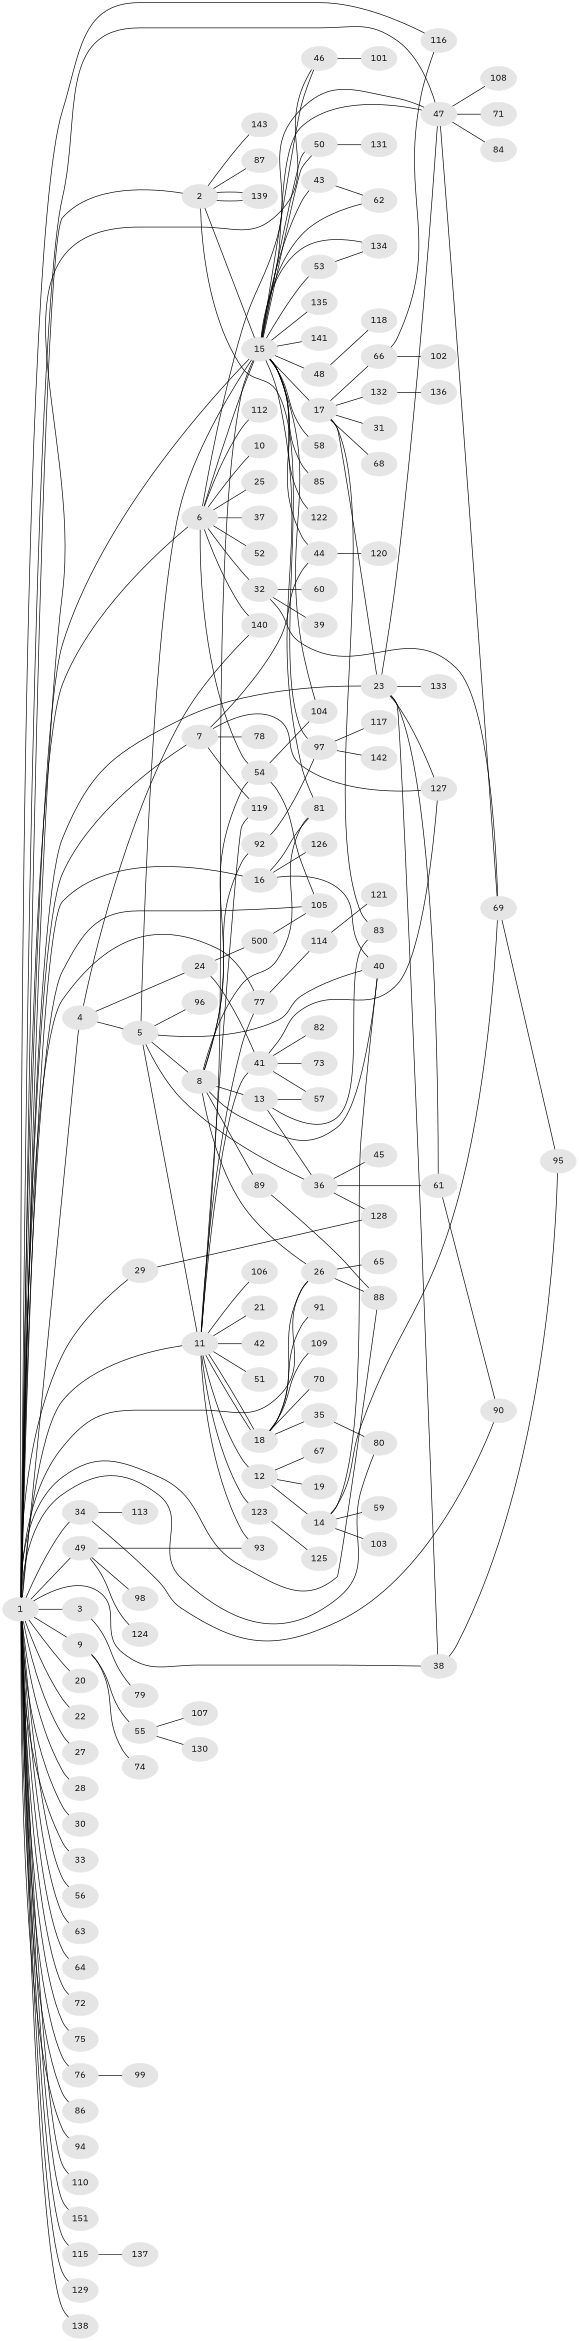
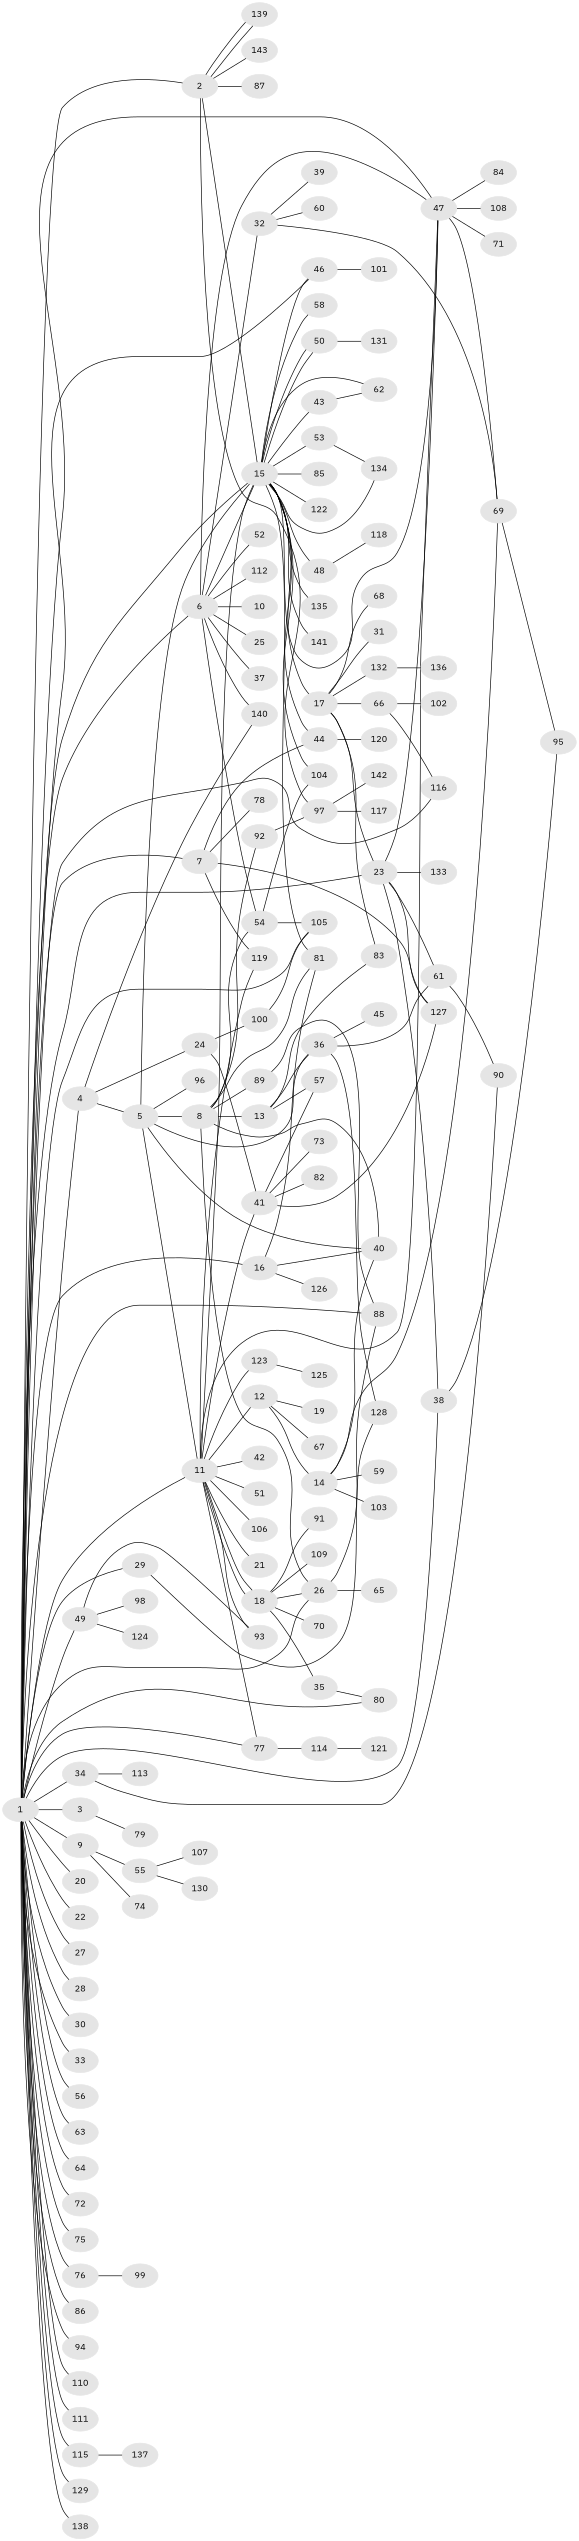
none -> (419, 923)
(260, 941) -> (260, 1020)
(80, 2219) -> (80, 2419)
